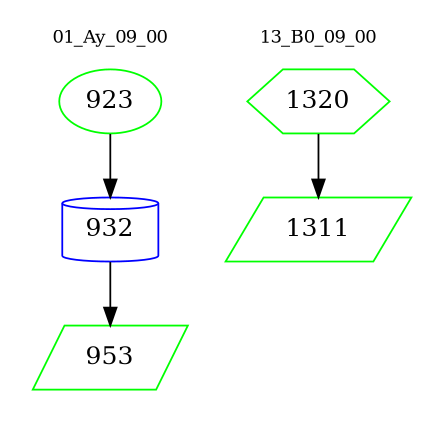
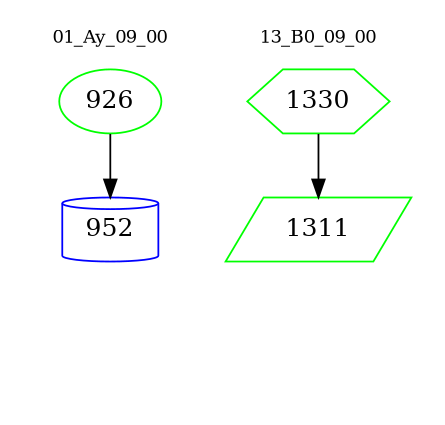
(110, 101) -> (110, 101)
(318, 101) -> (318, 101)
(110, 230) -> (110, 230)
(110, 358) -> none
